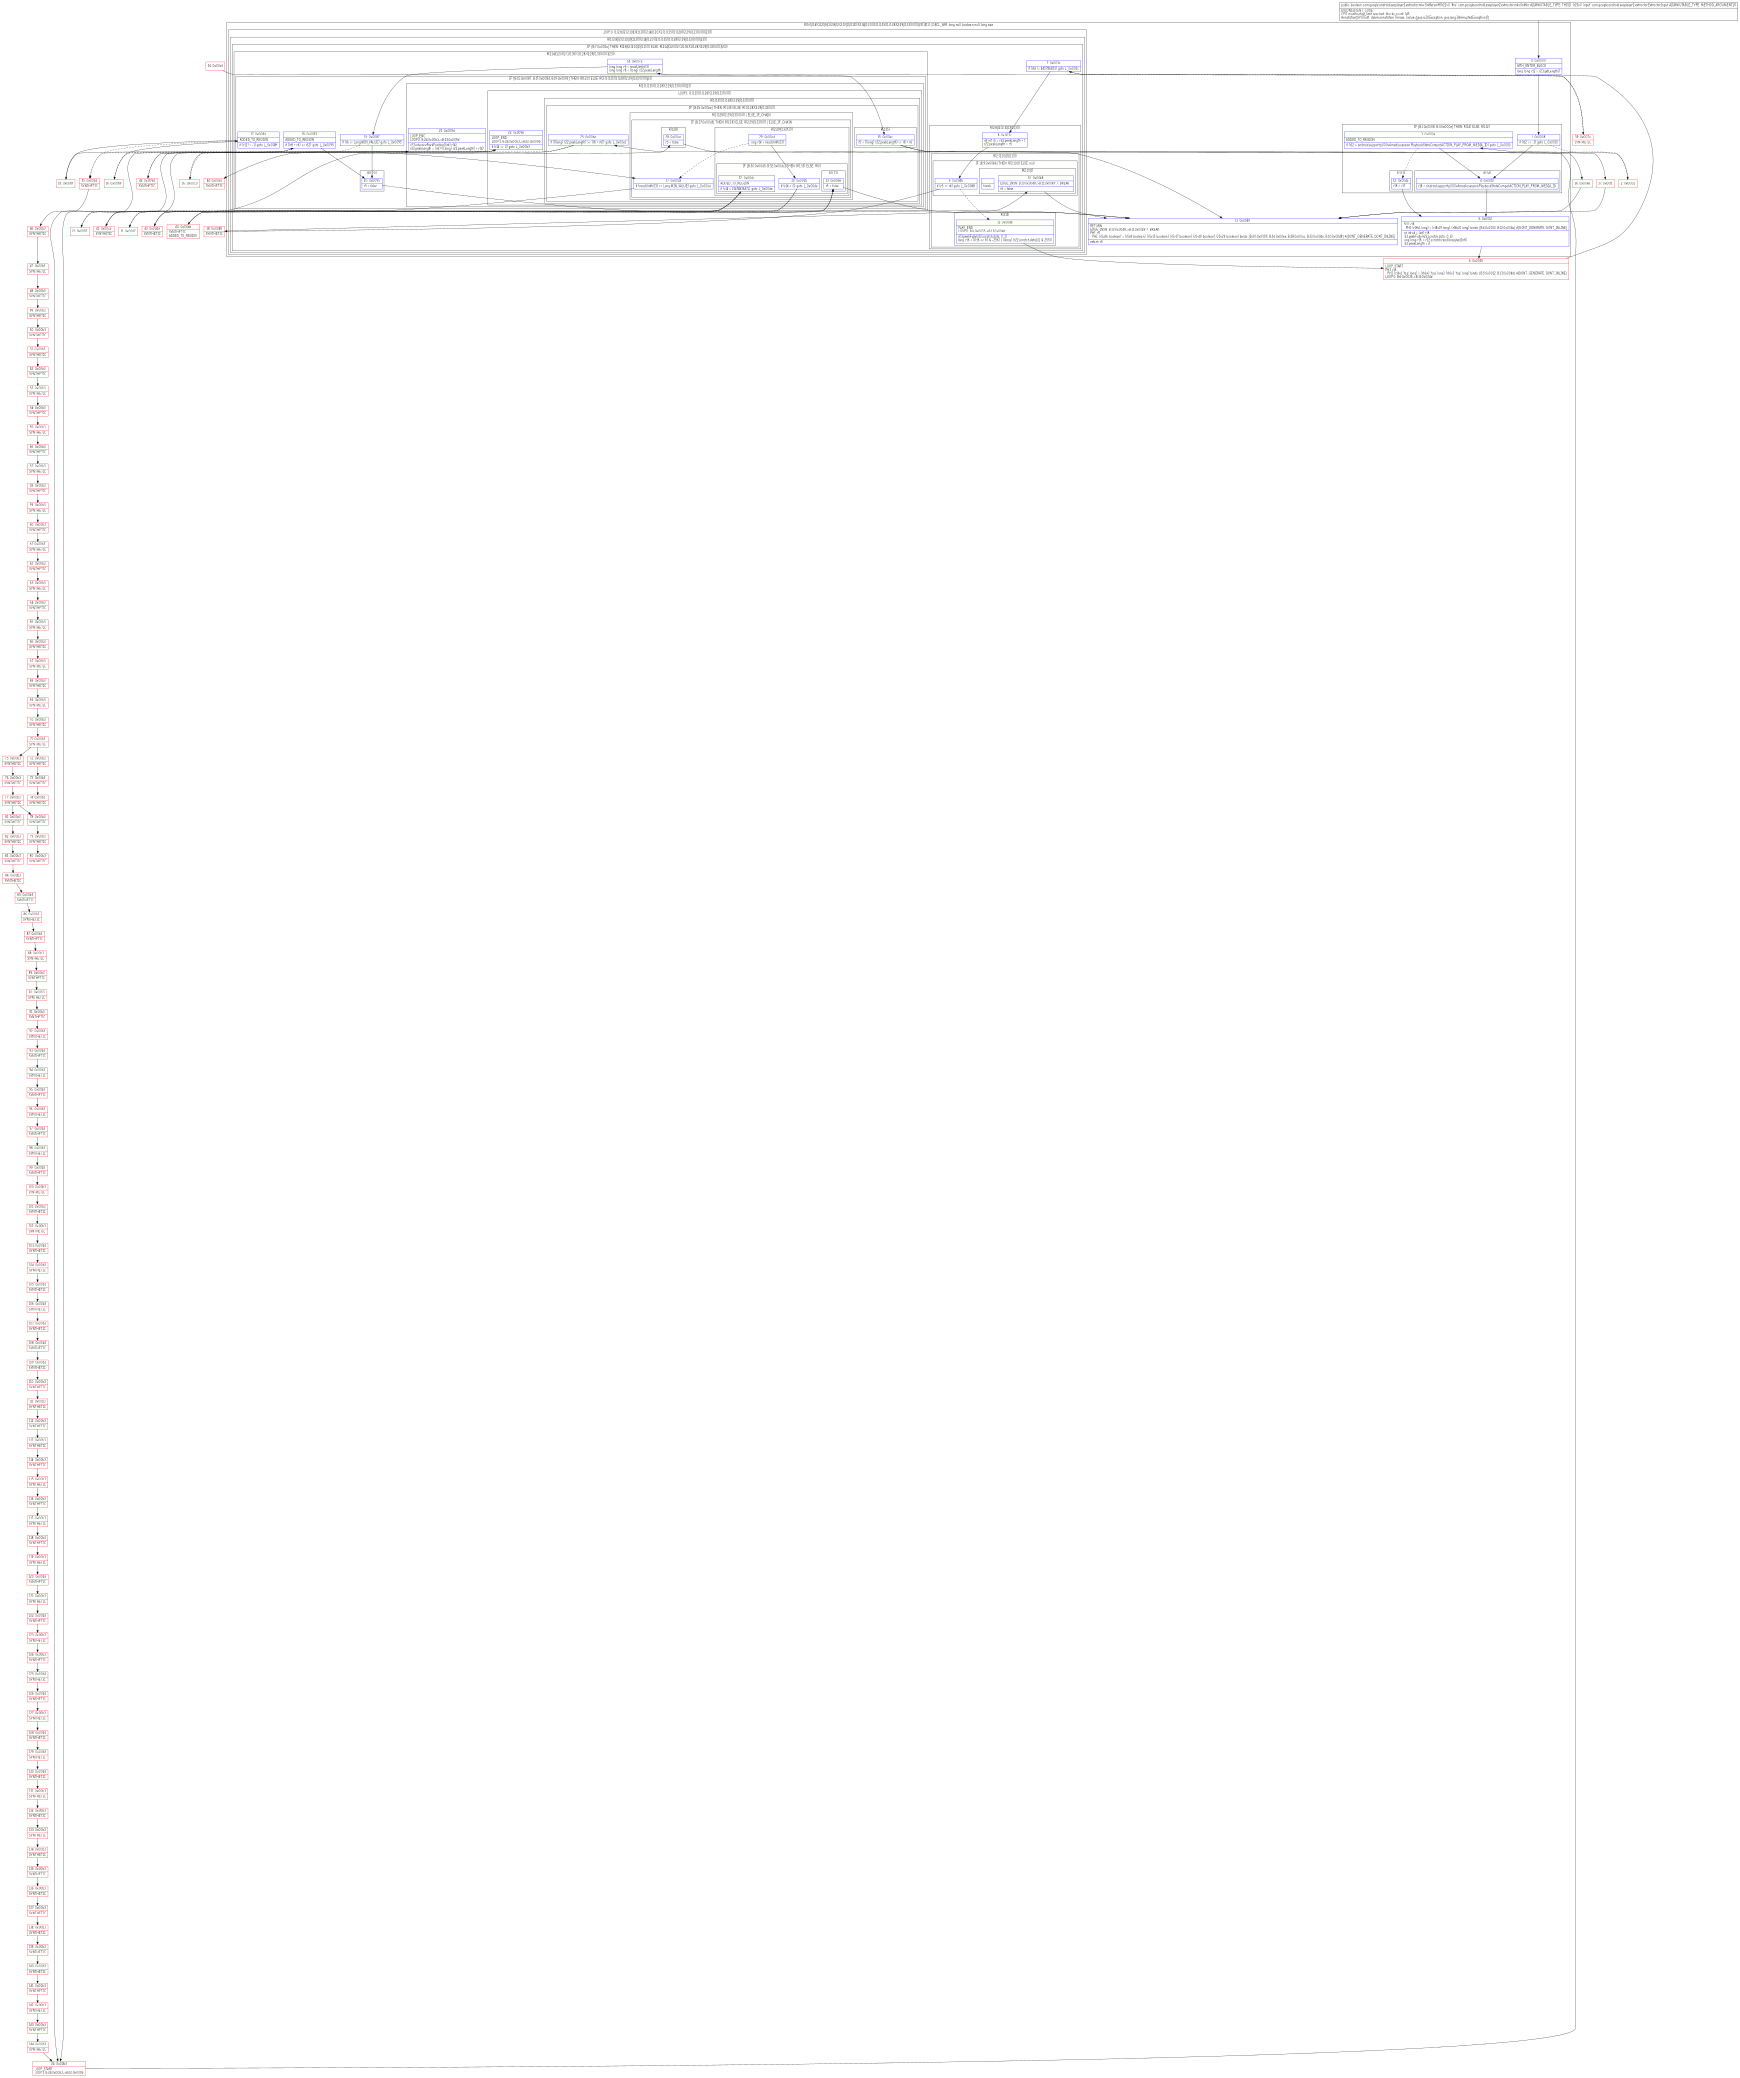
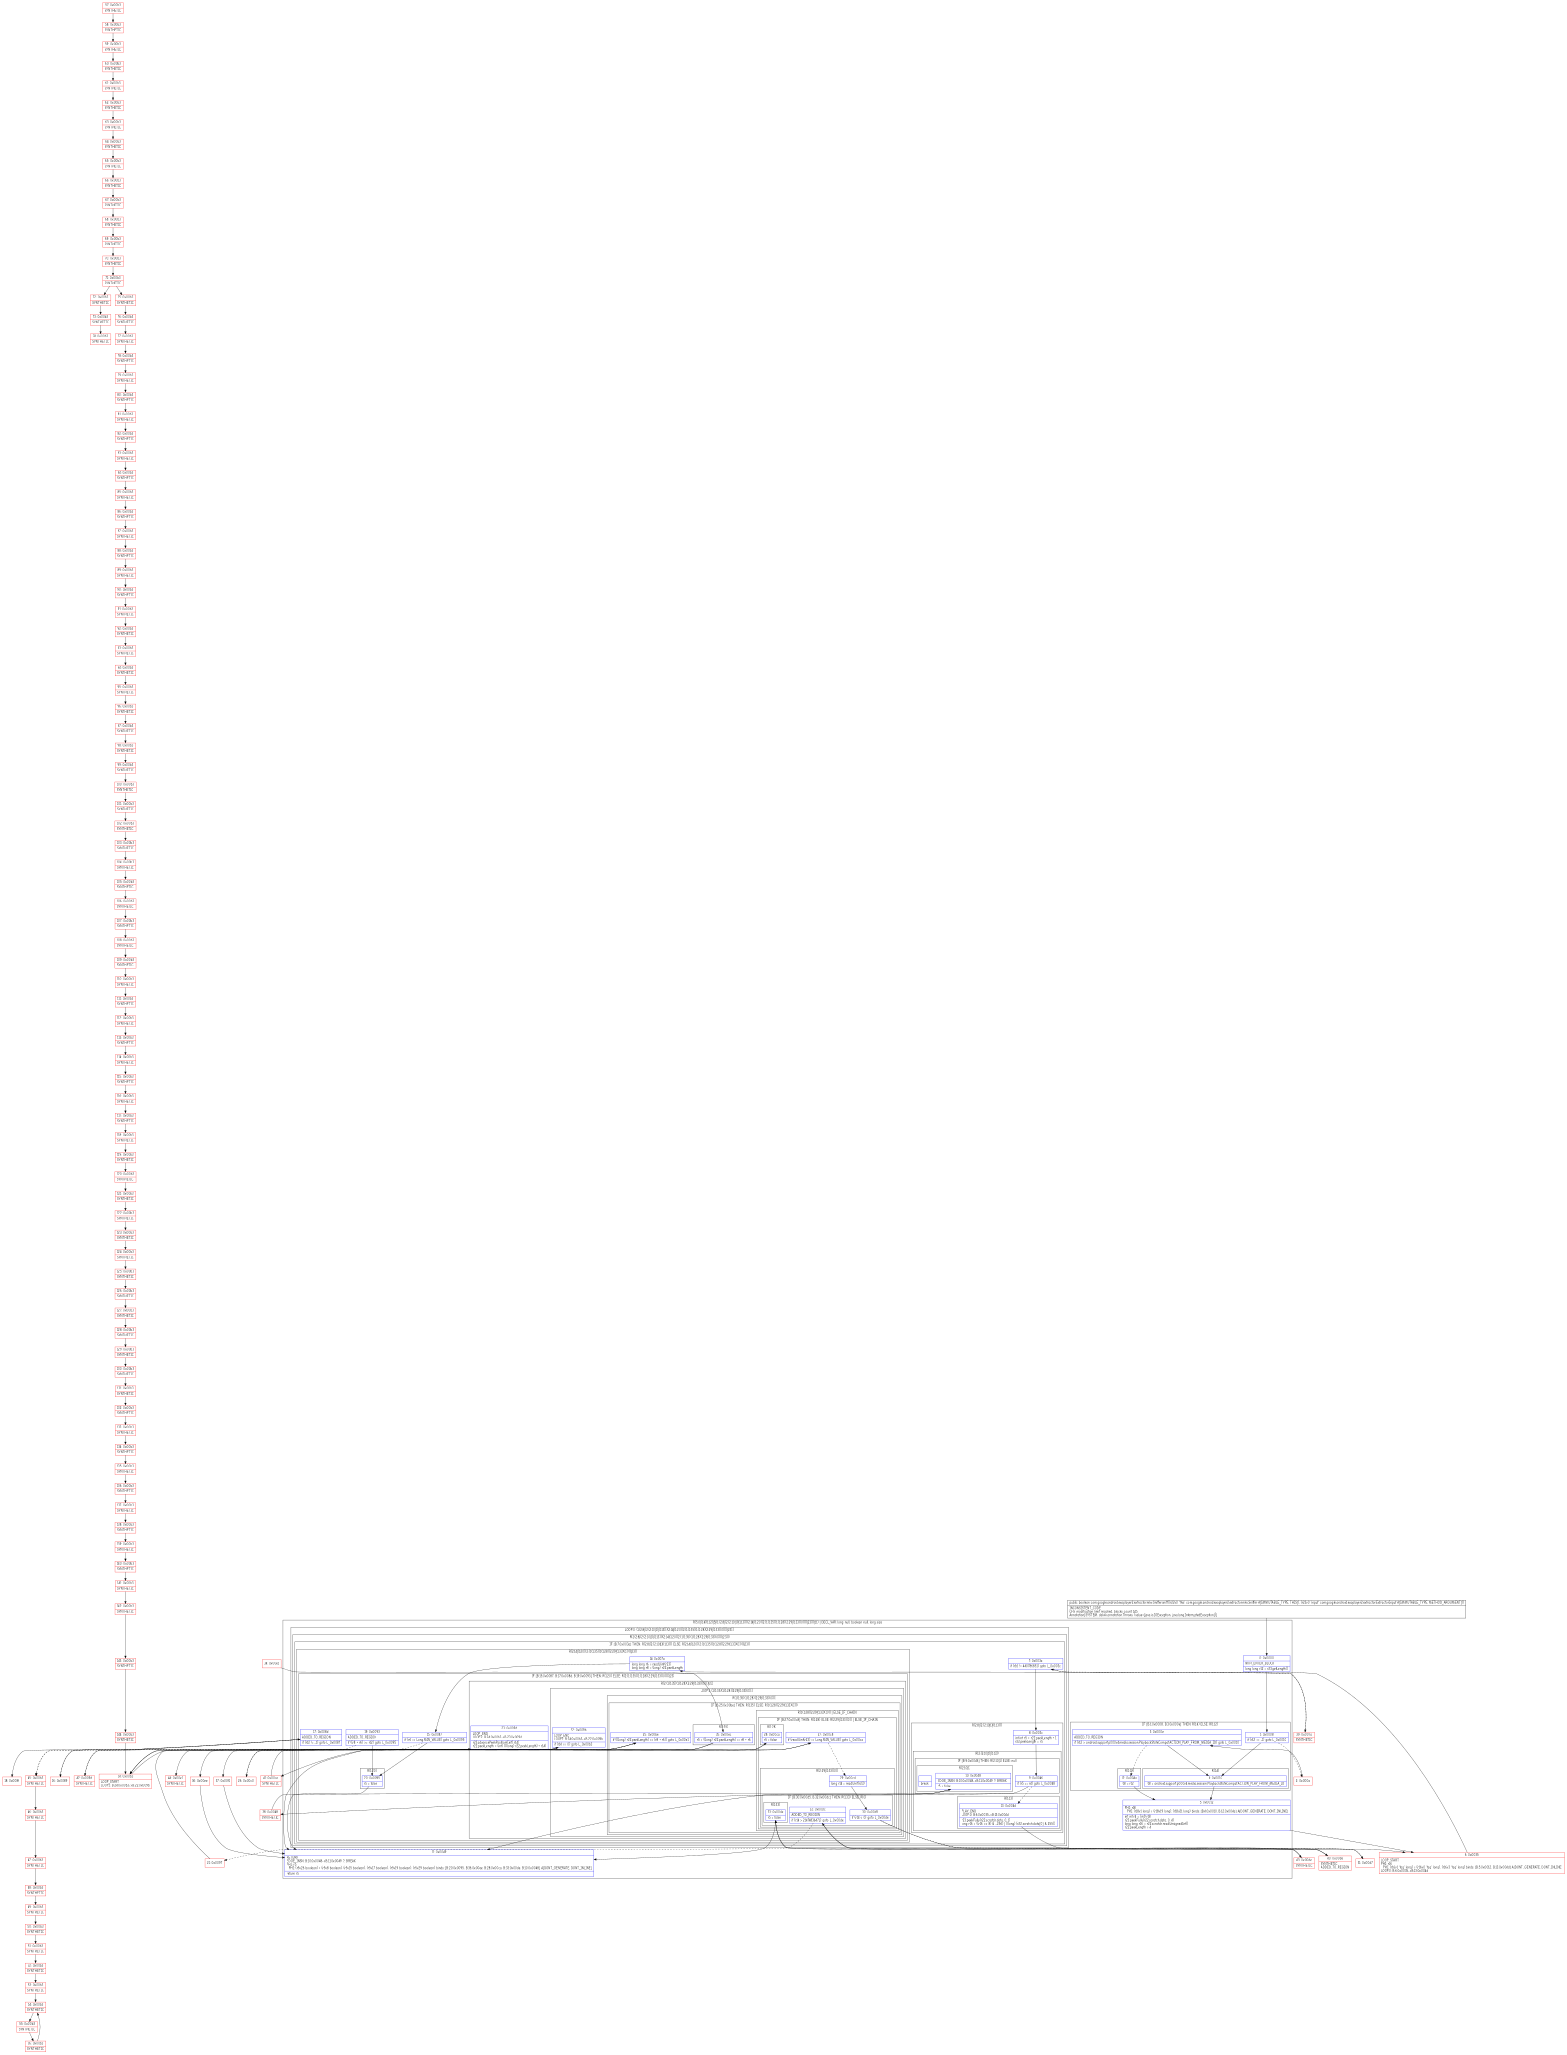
(170, 152) -> none
(713, 155) -> (836, 1758)
(38, 458) -> (40, 2028)
(13, 809) -> (125, 406)
